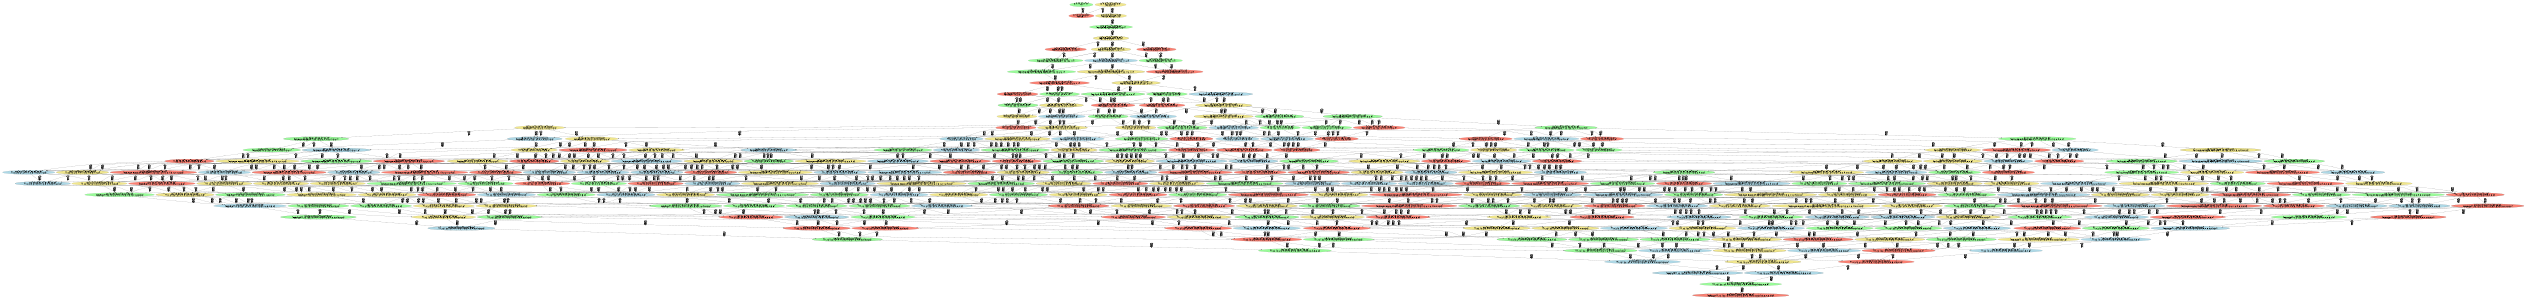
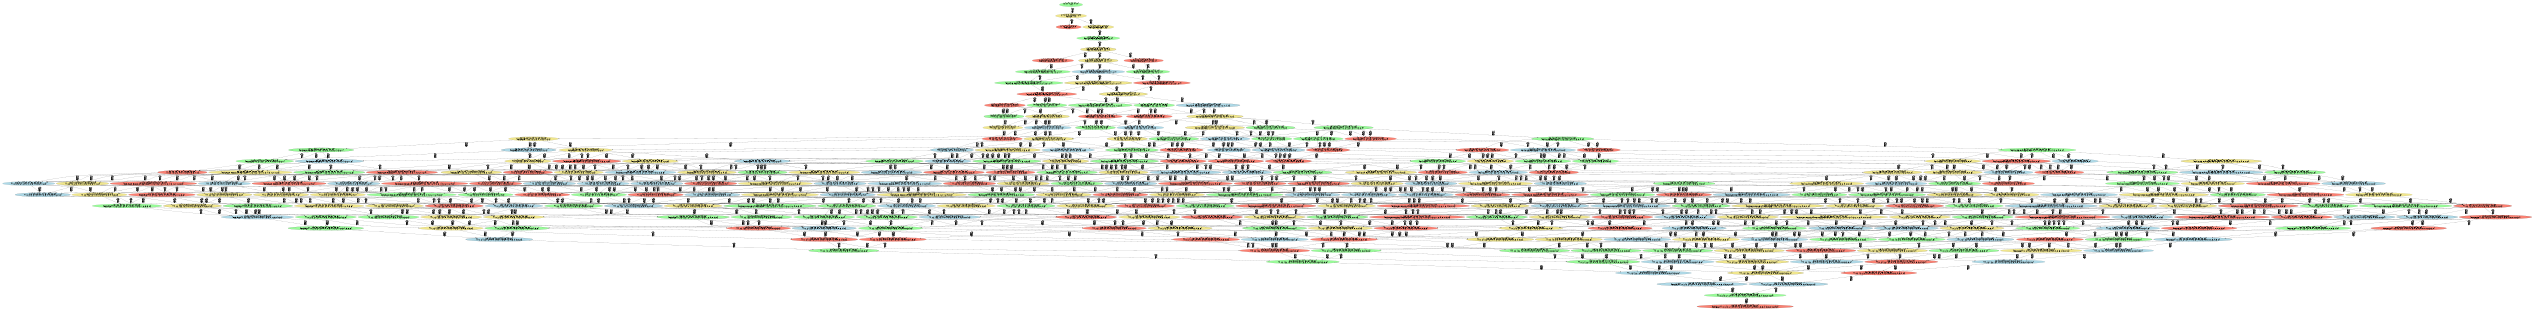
(1081, 10) -> (1071, 10)
